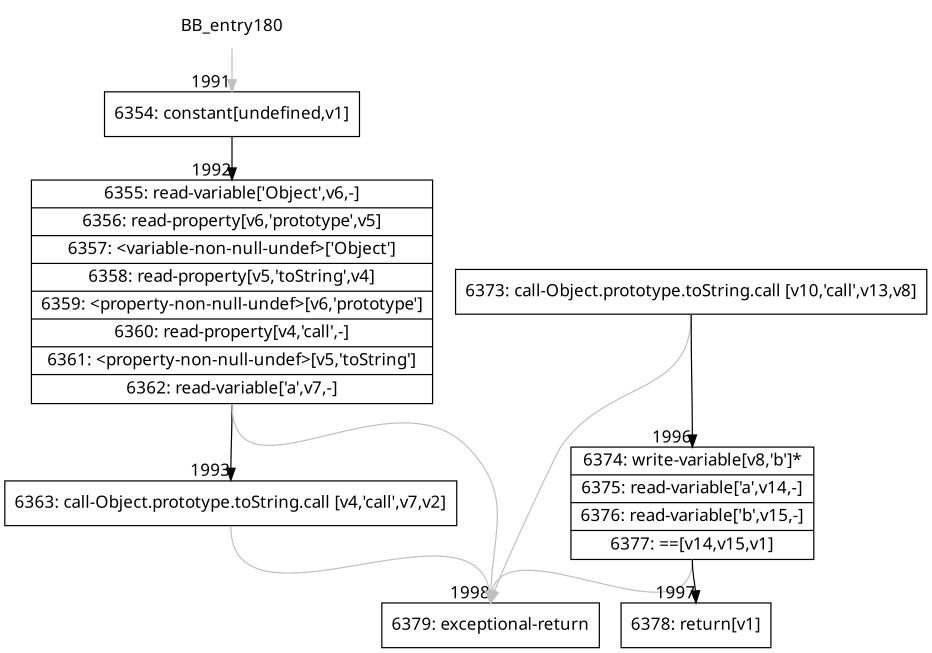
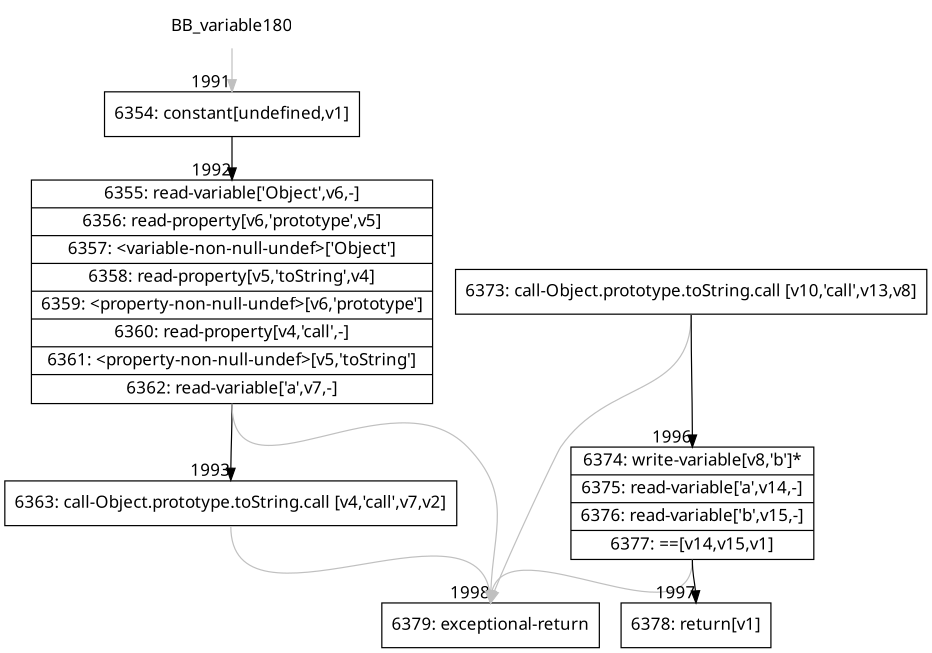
(232, 27) -> (232, 27)
